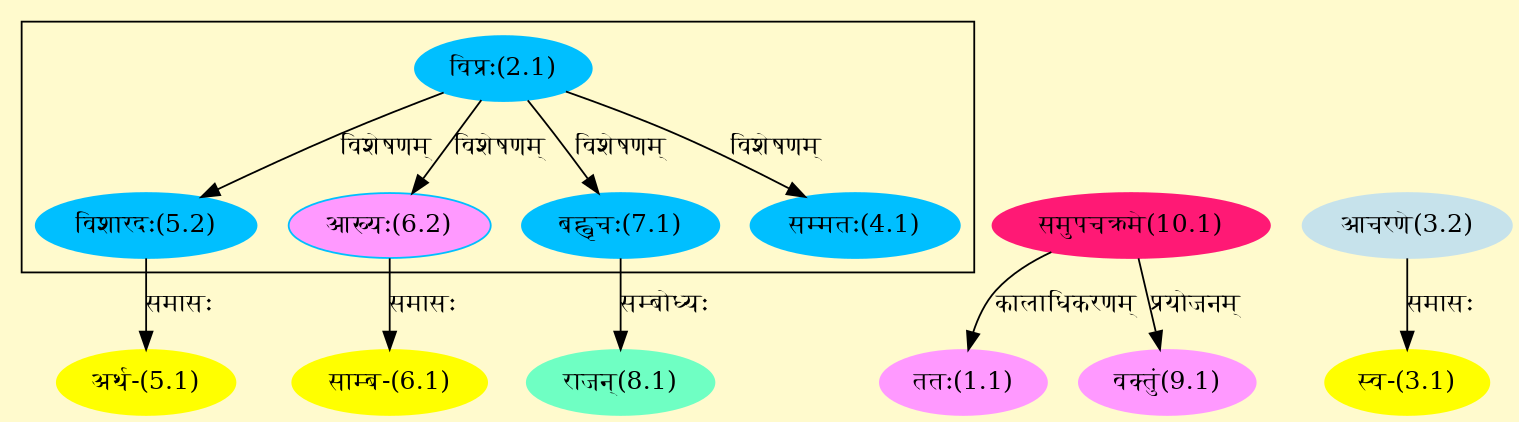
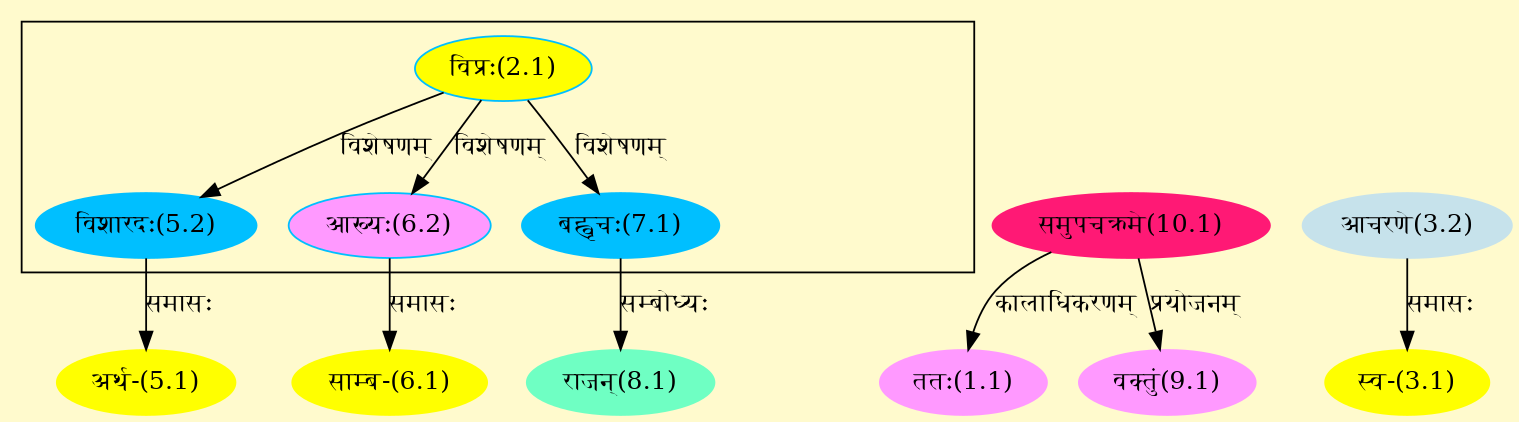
(503, 69) -> (503, 69)
(855, 226) -> none
